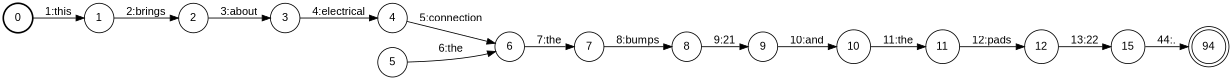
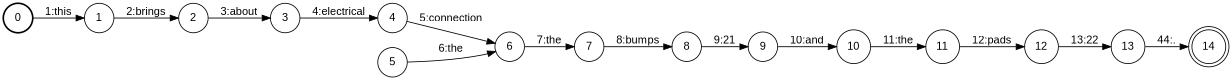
(1128, 47) -> (1128, 47)
(1209, 47) -> (1209, 47)
